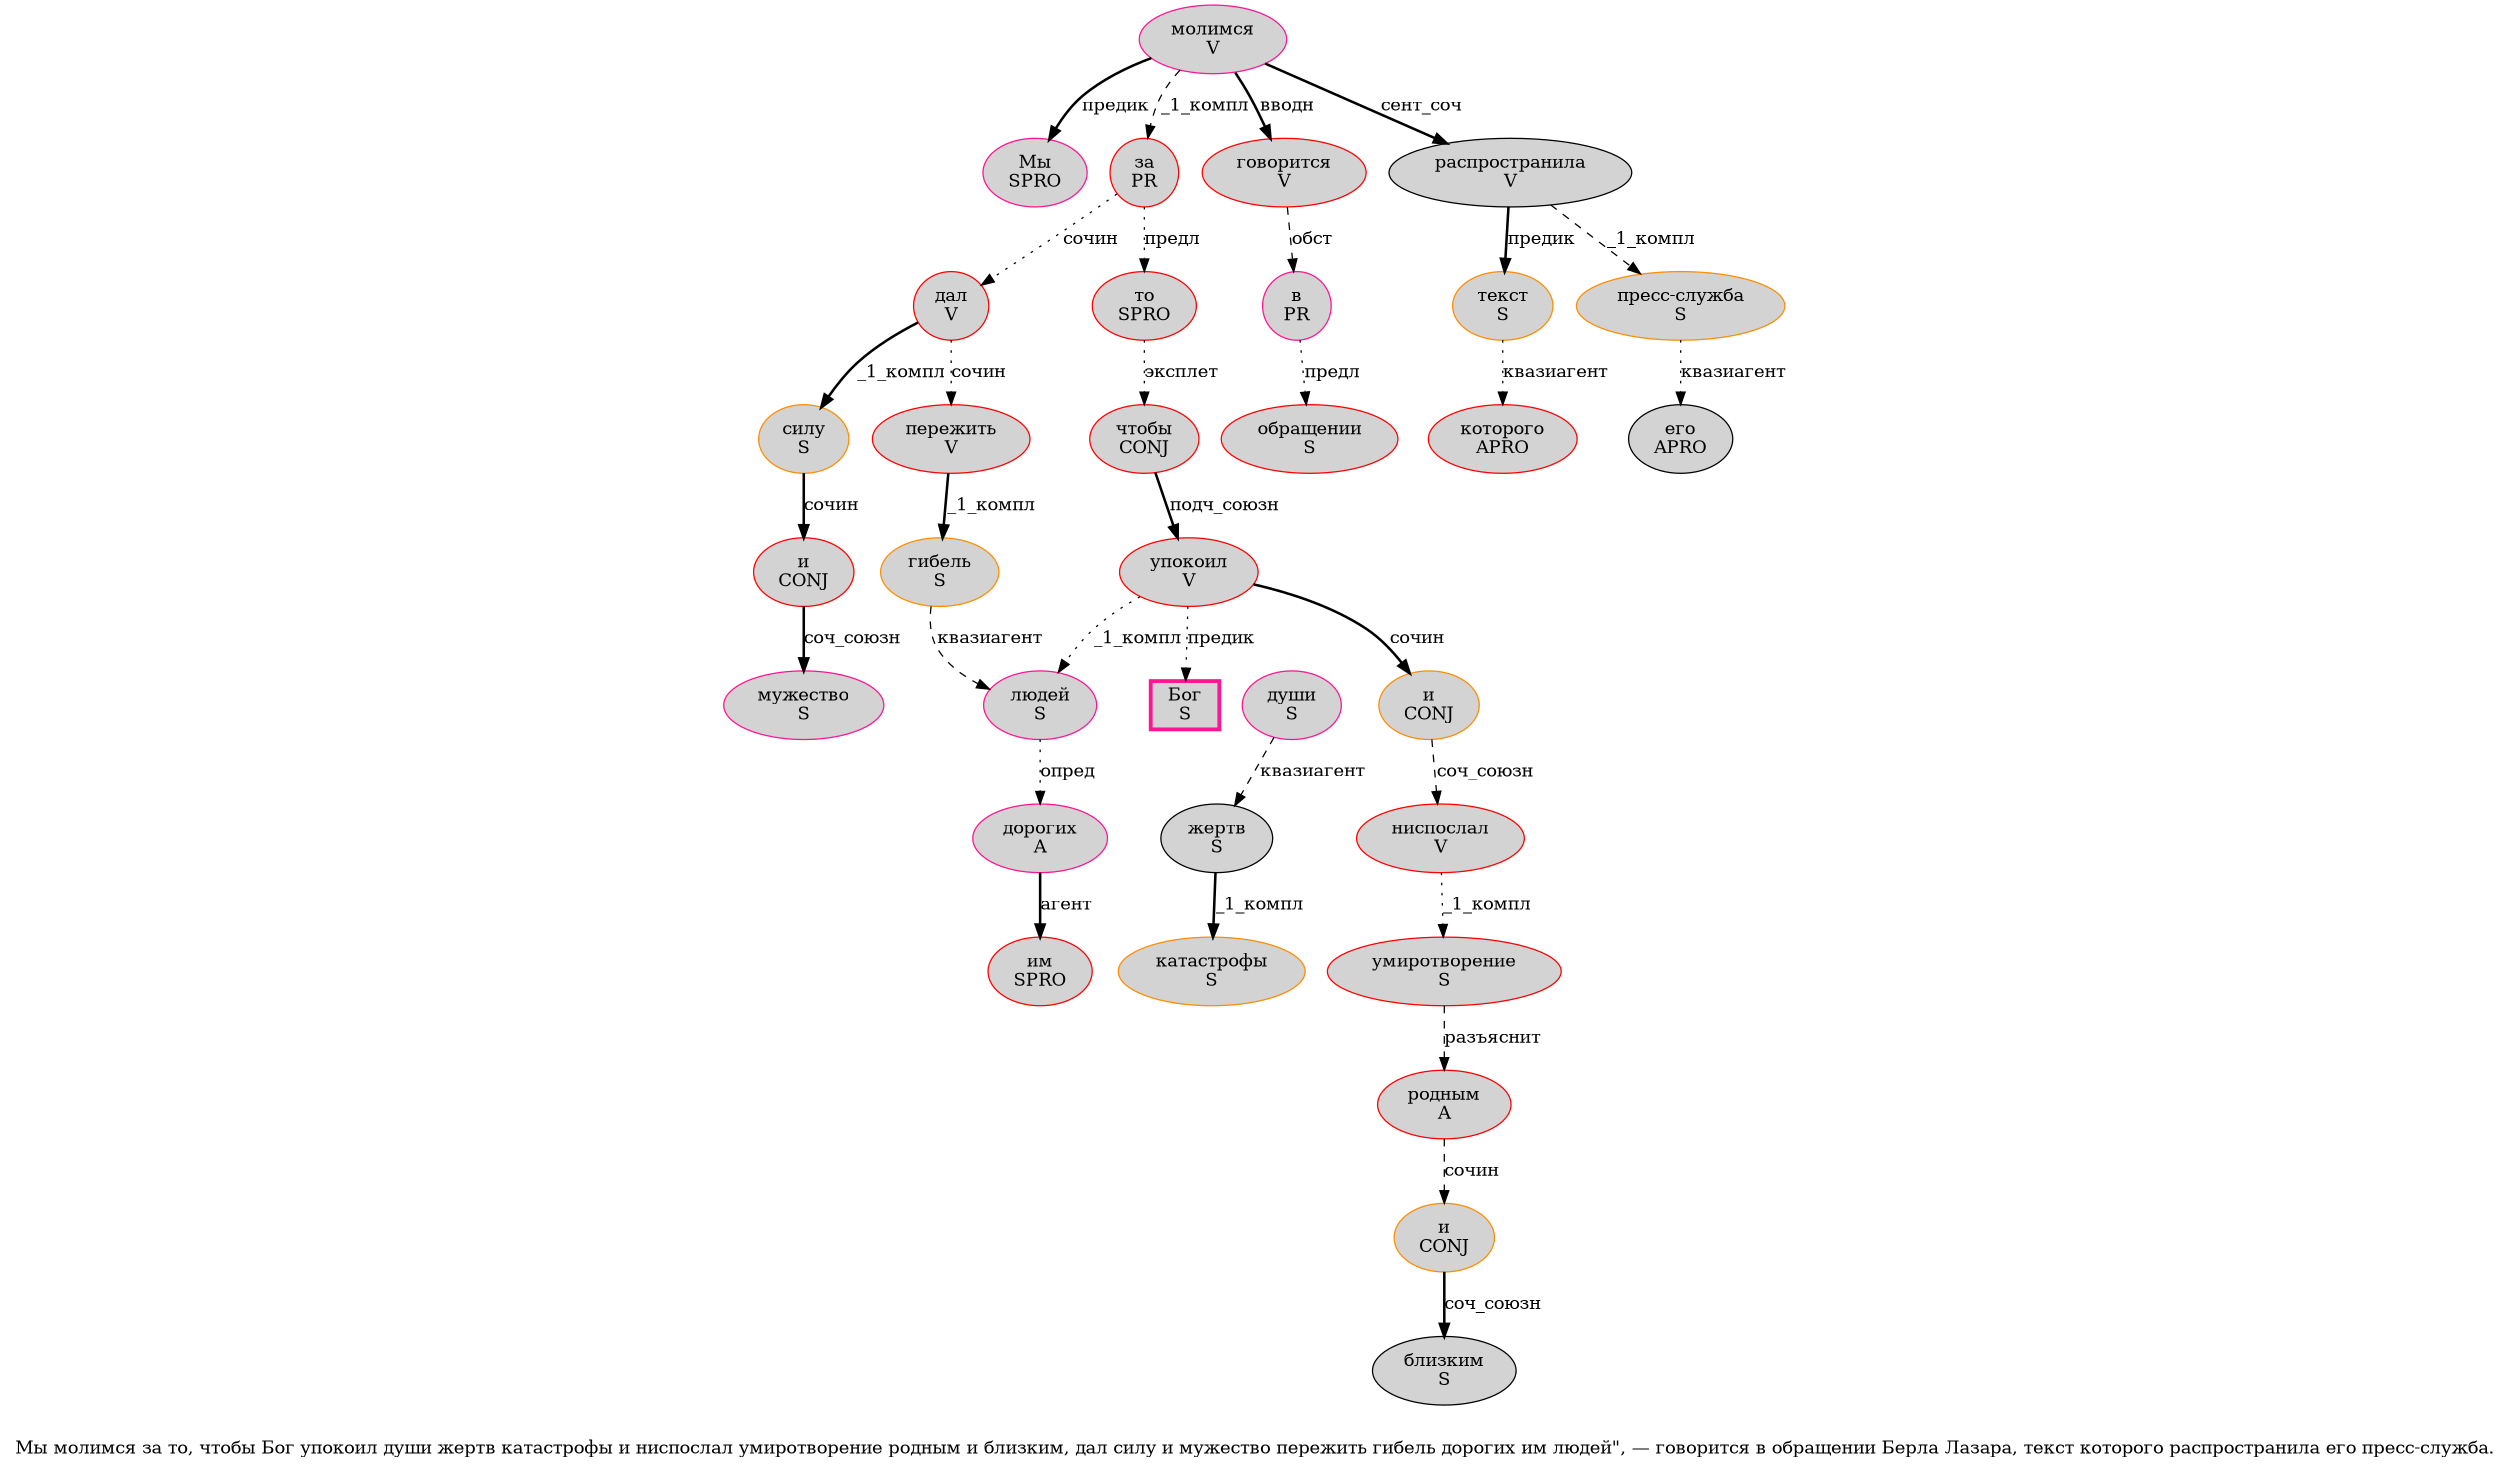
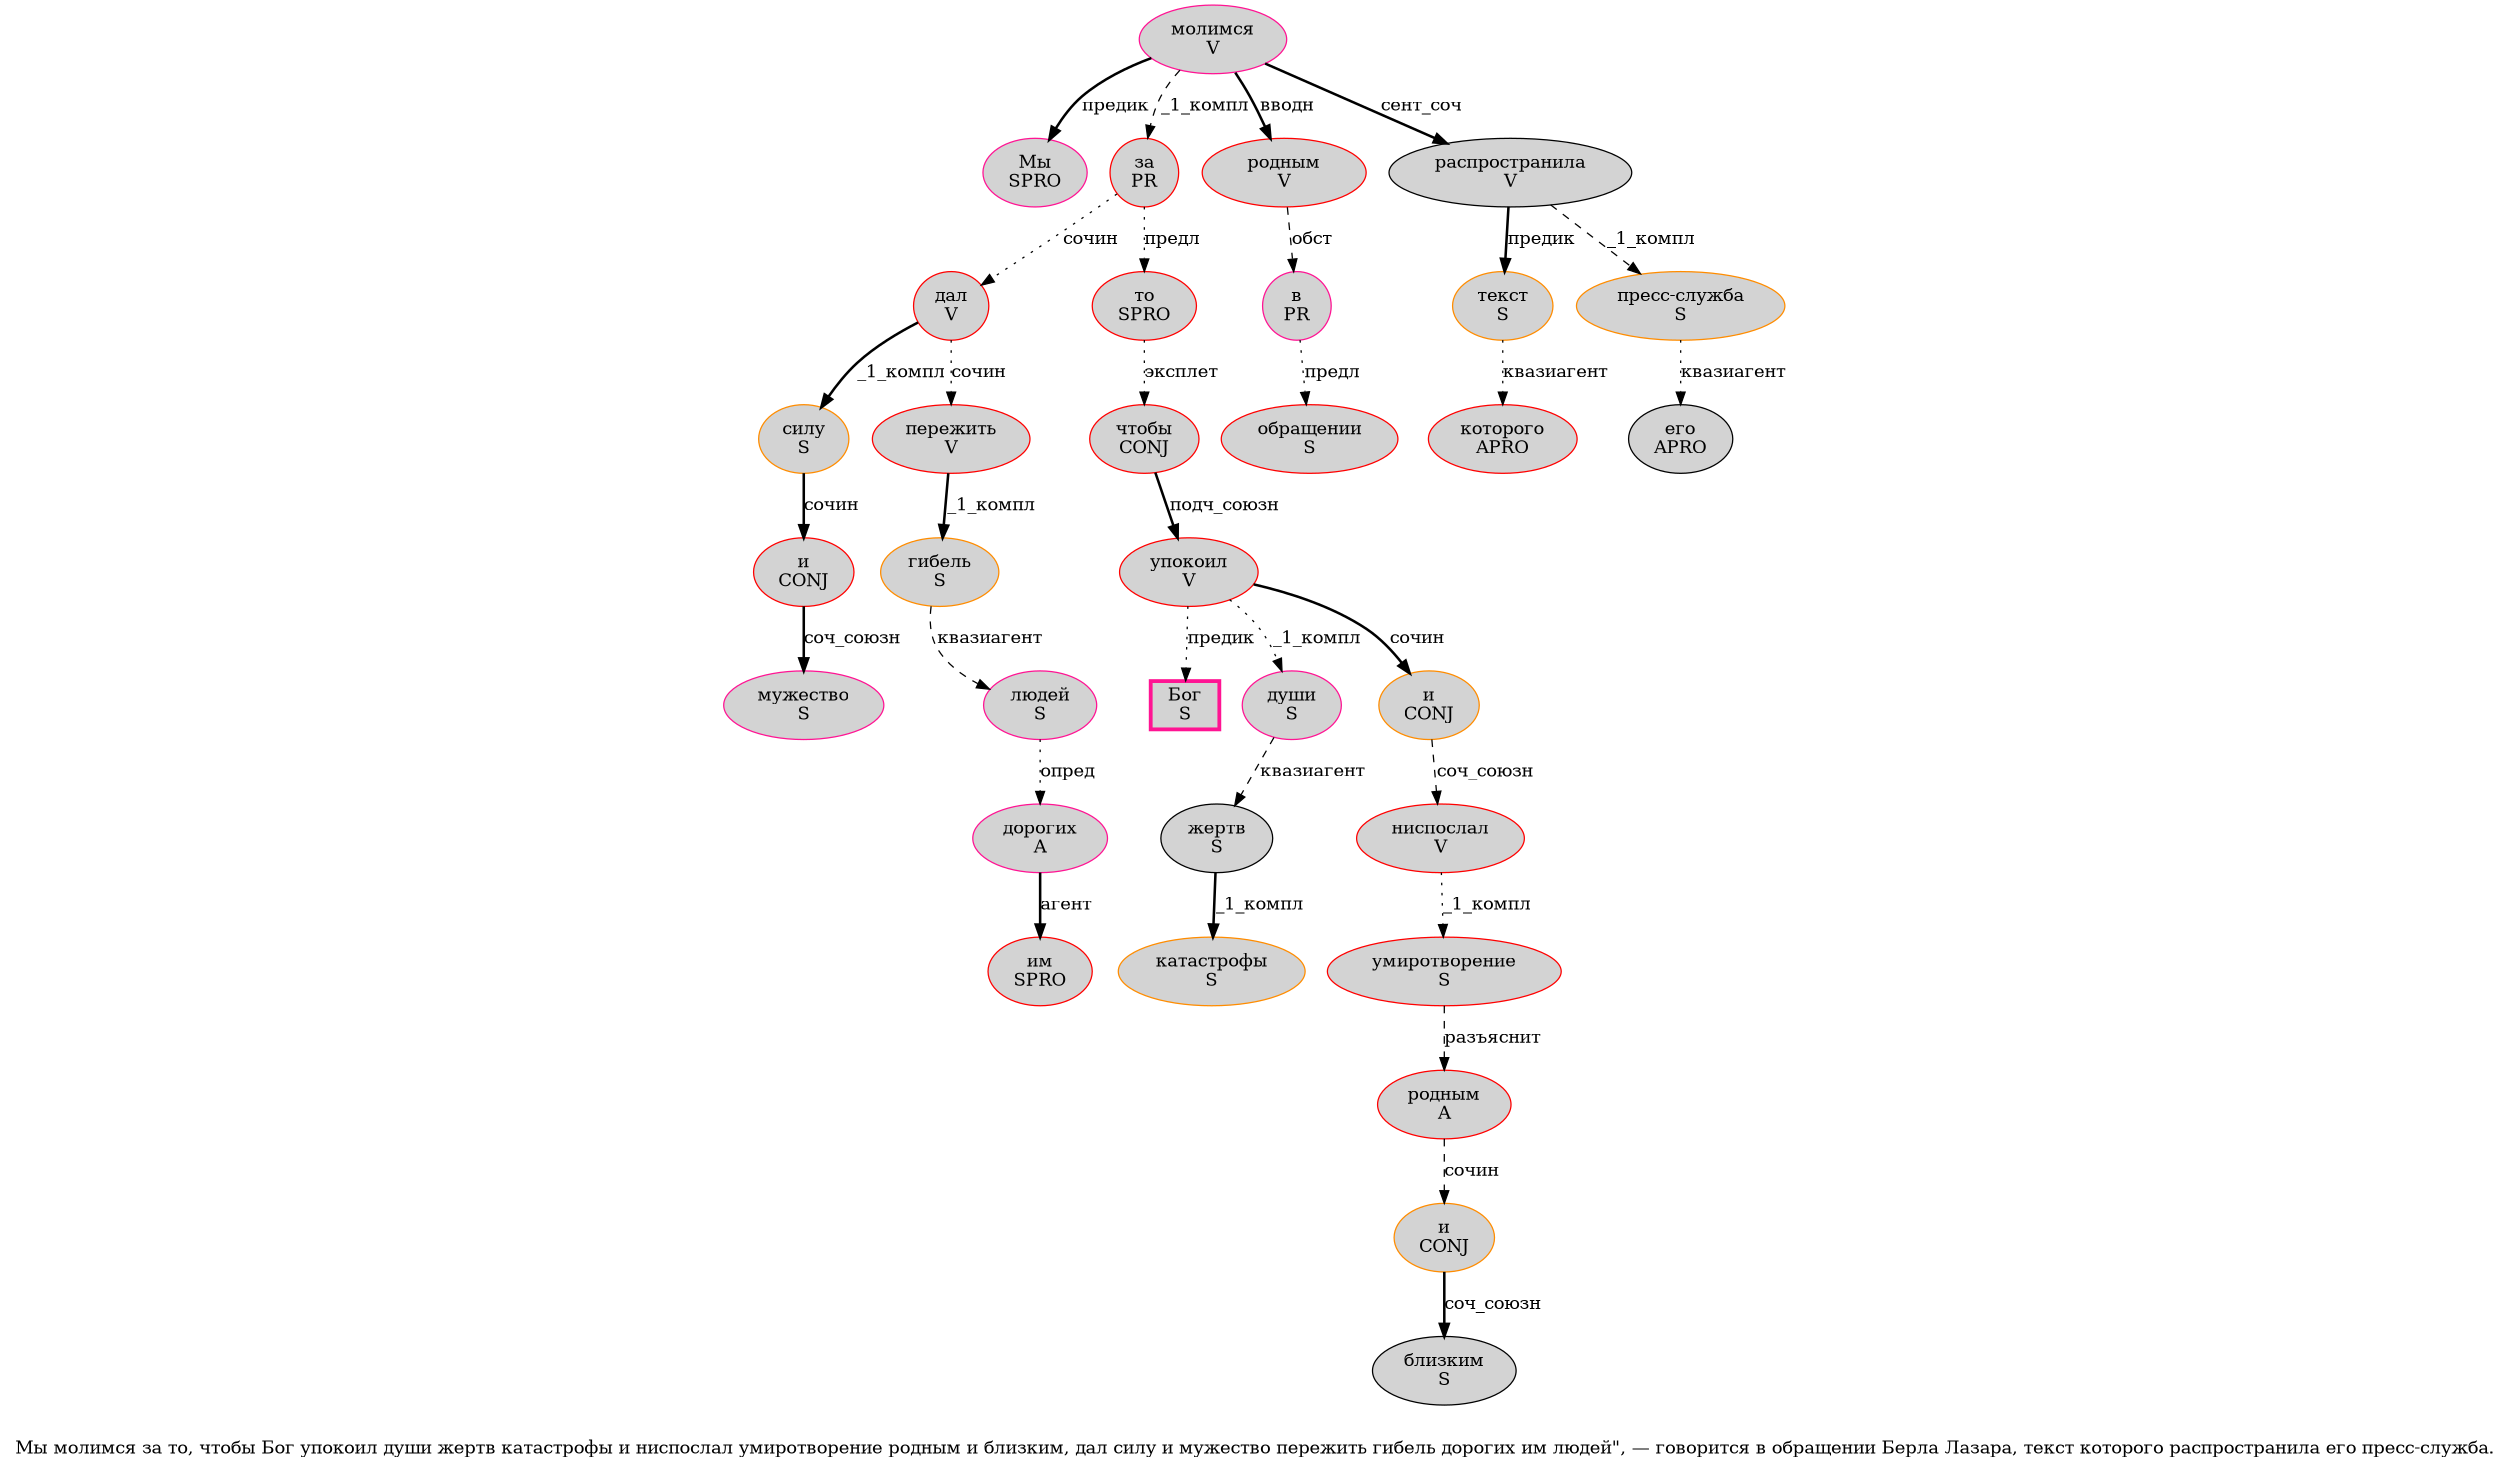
(1284, 173) -> (1284, 173)
(1099, 625) -> (1258, 626)
